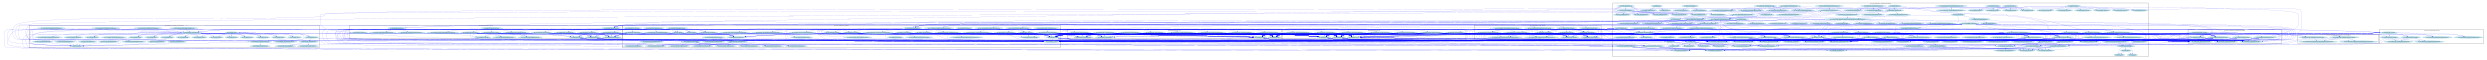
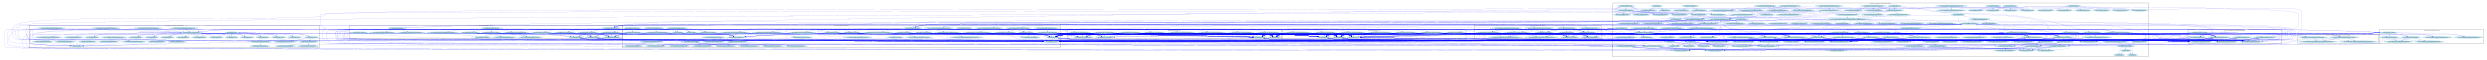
(2129, 37) -> none
